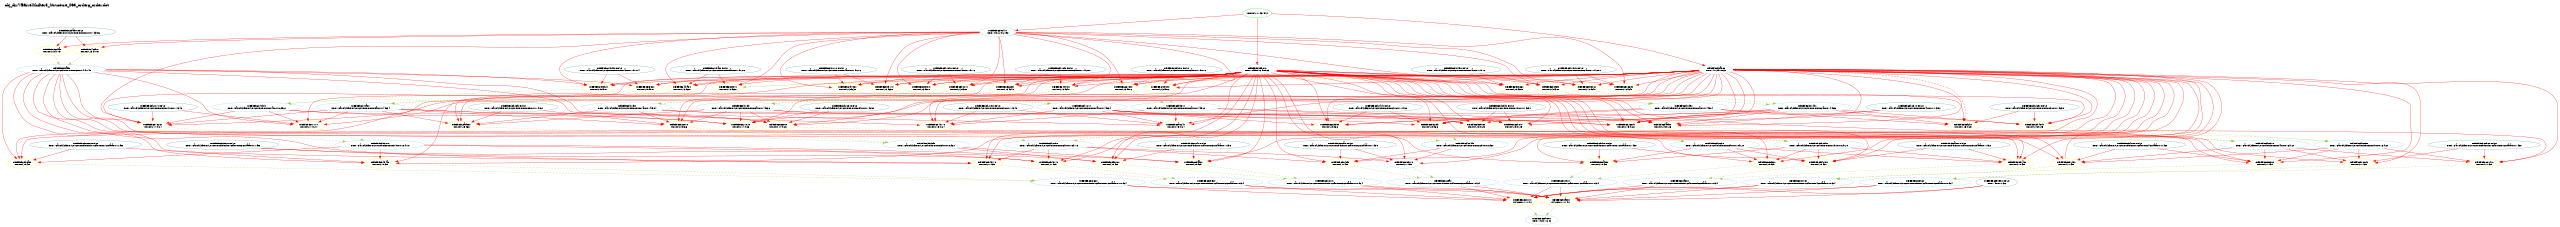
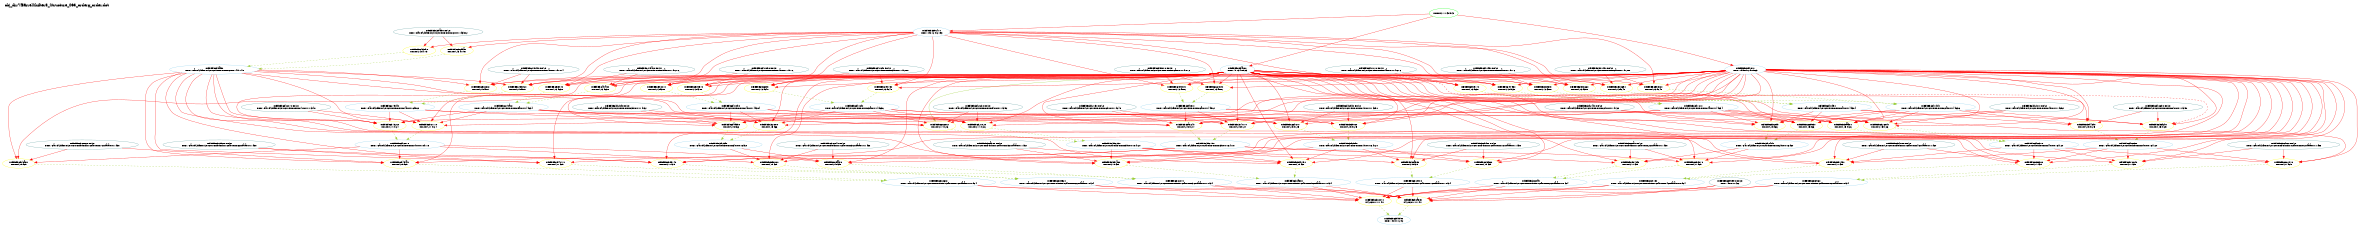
(512, 47) -> (631, 43)
(1069, 76) -> none
(1246, 79) -> (896, 77)
(557, 94) -> none
(1186, 98) -> (1051, 82)
(1203, 127) -> none
(1404, 163) -> (1694, 163)
